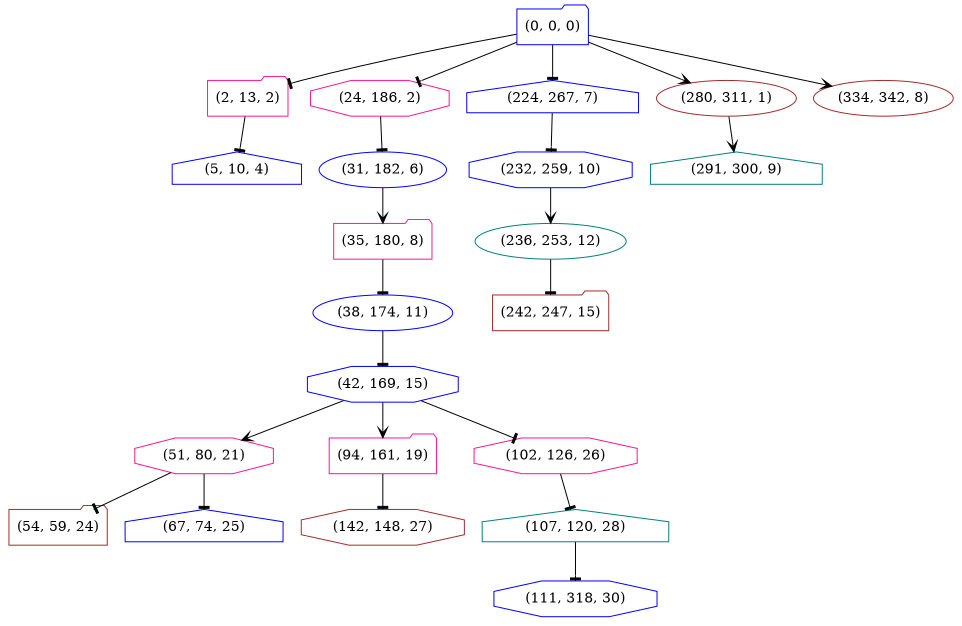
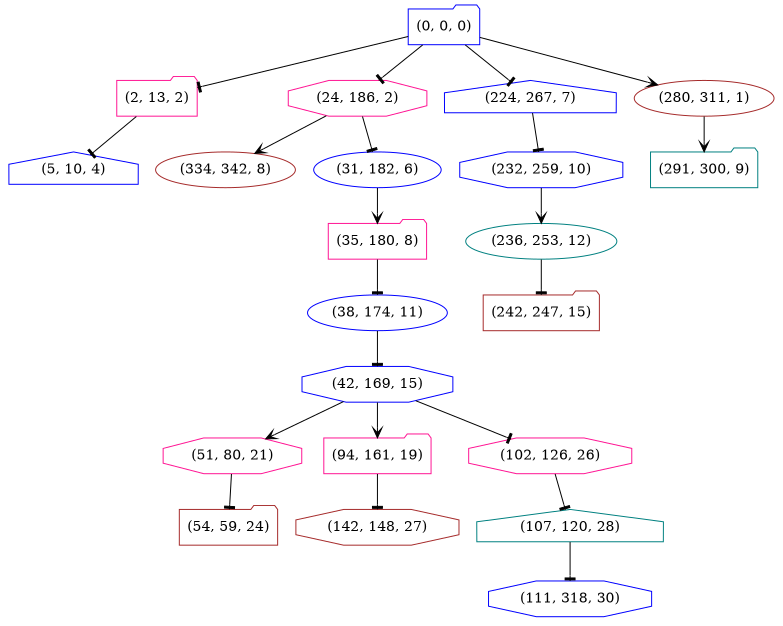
(705, 60) -> (295, 132)
(736, 170) -> (704, 170)
(204, 527) -> none
